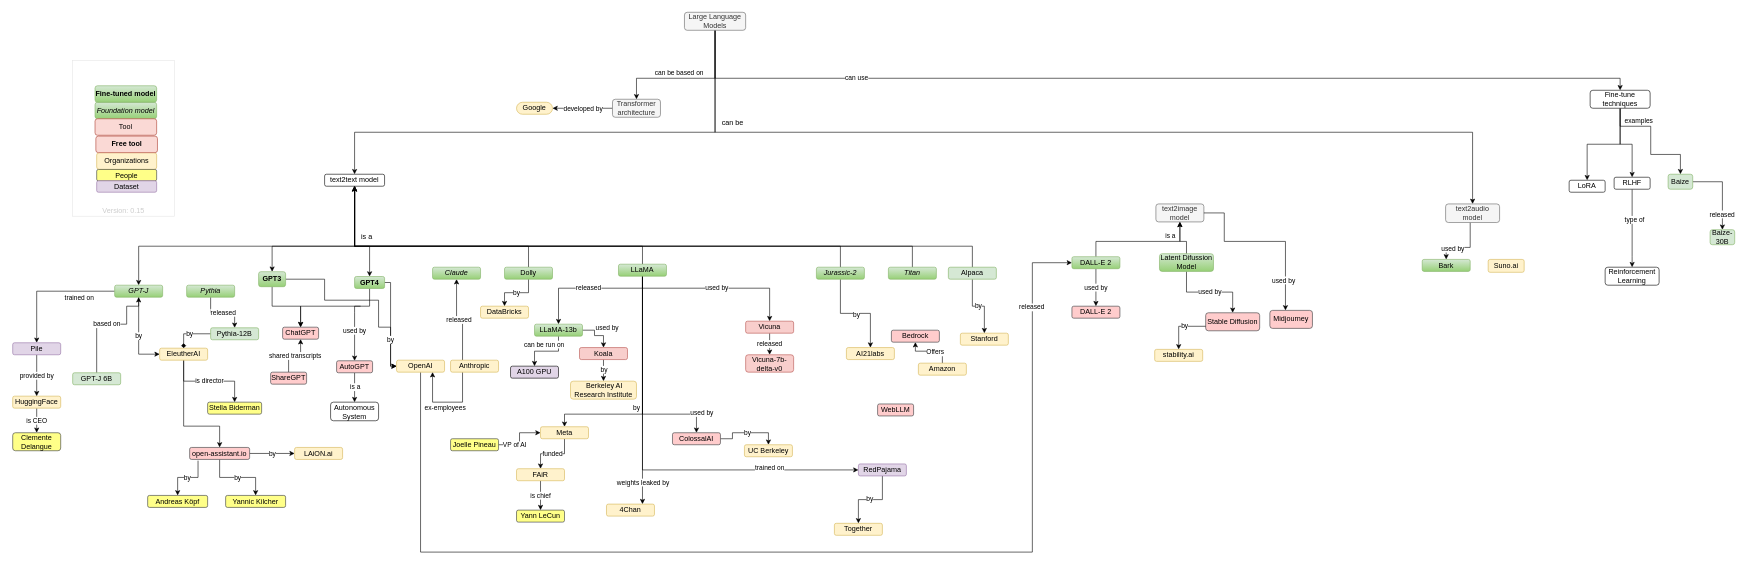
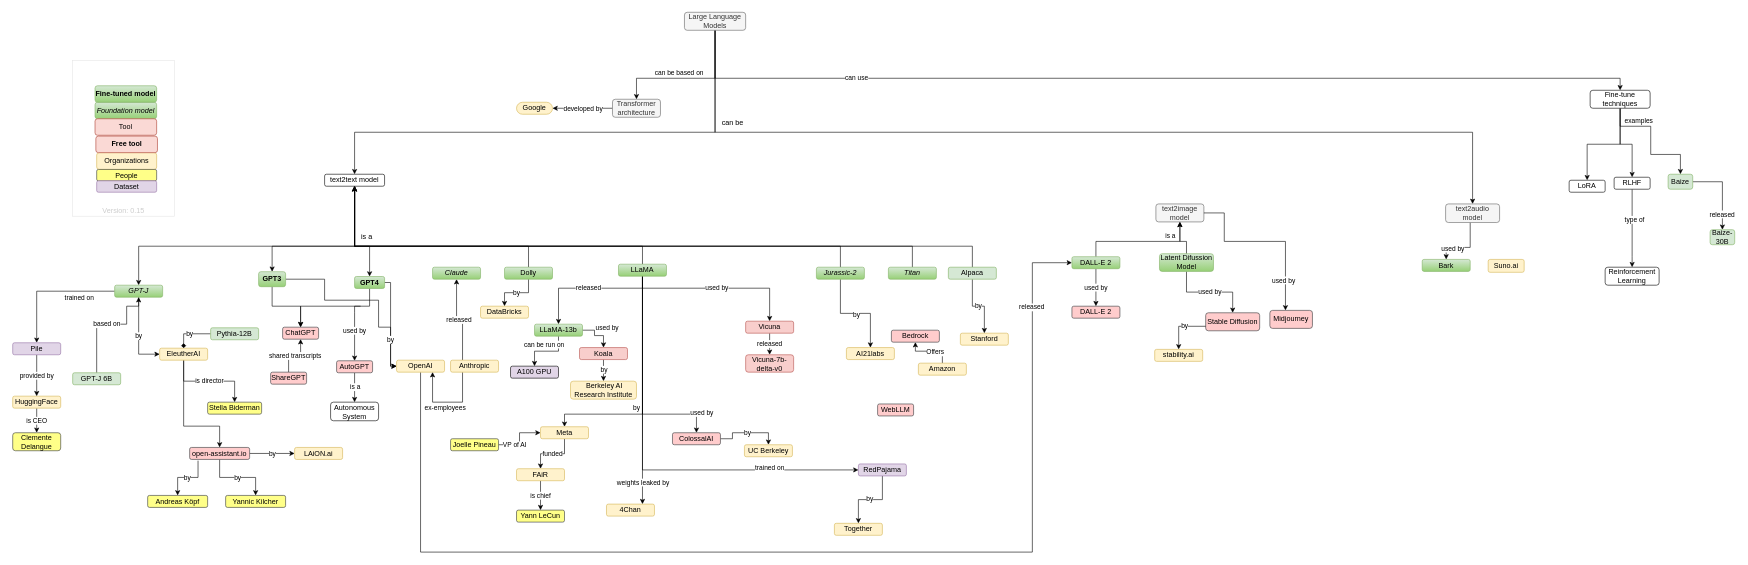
(210, 291) -> none
(220, 313) -> none
